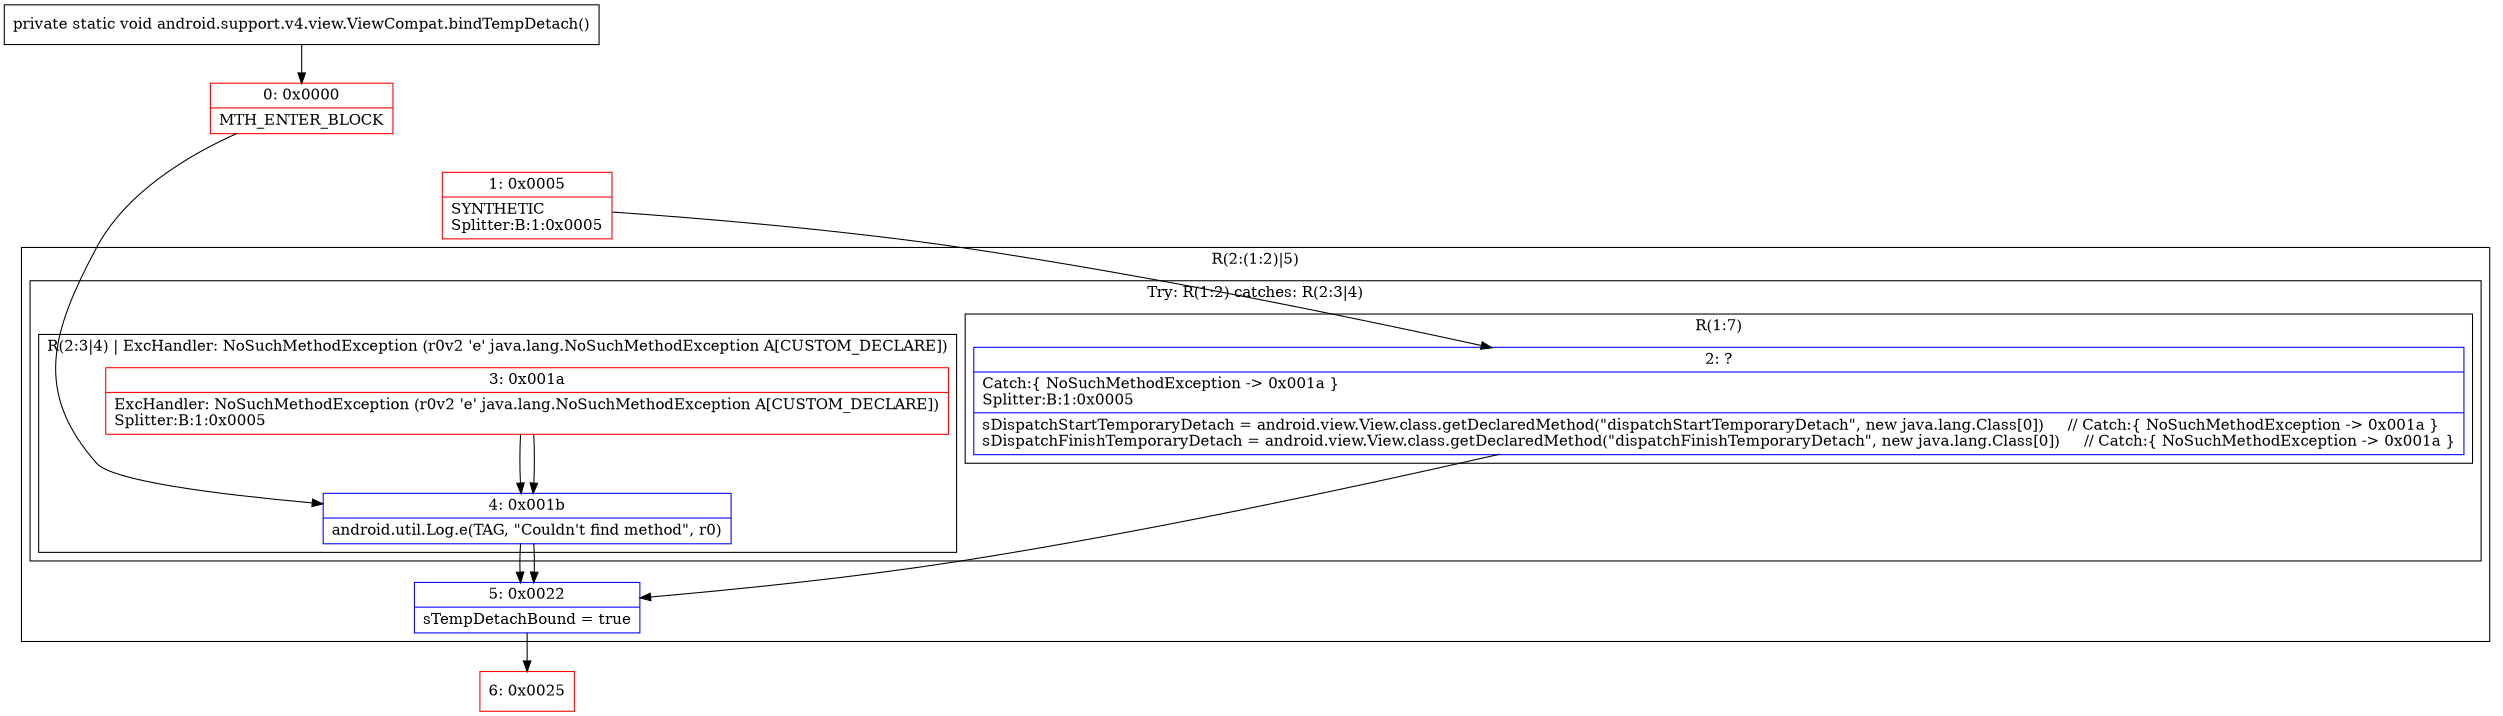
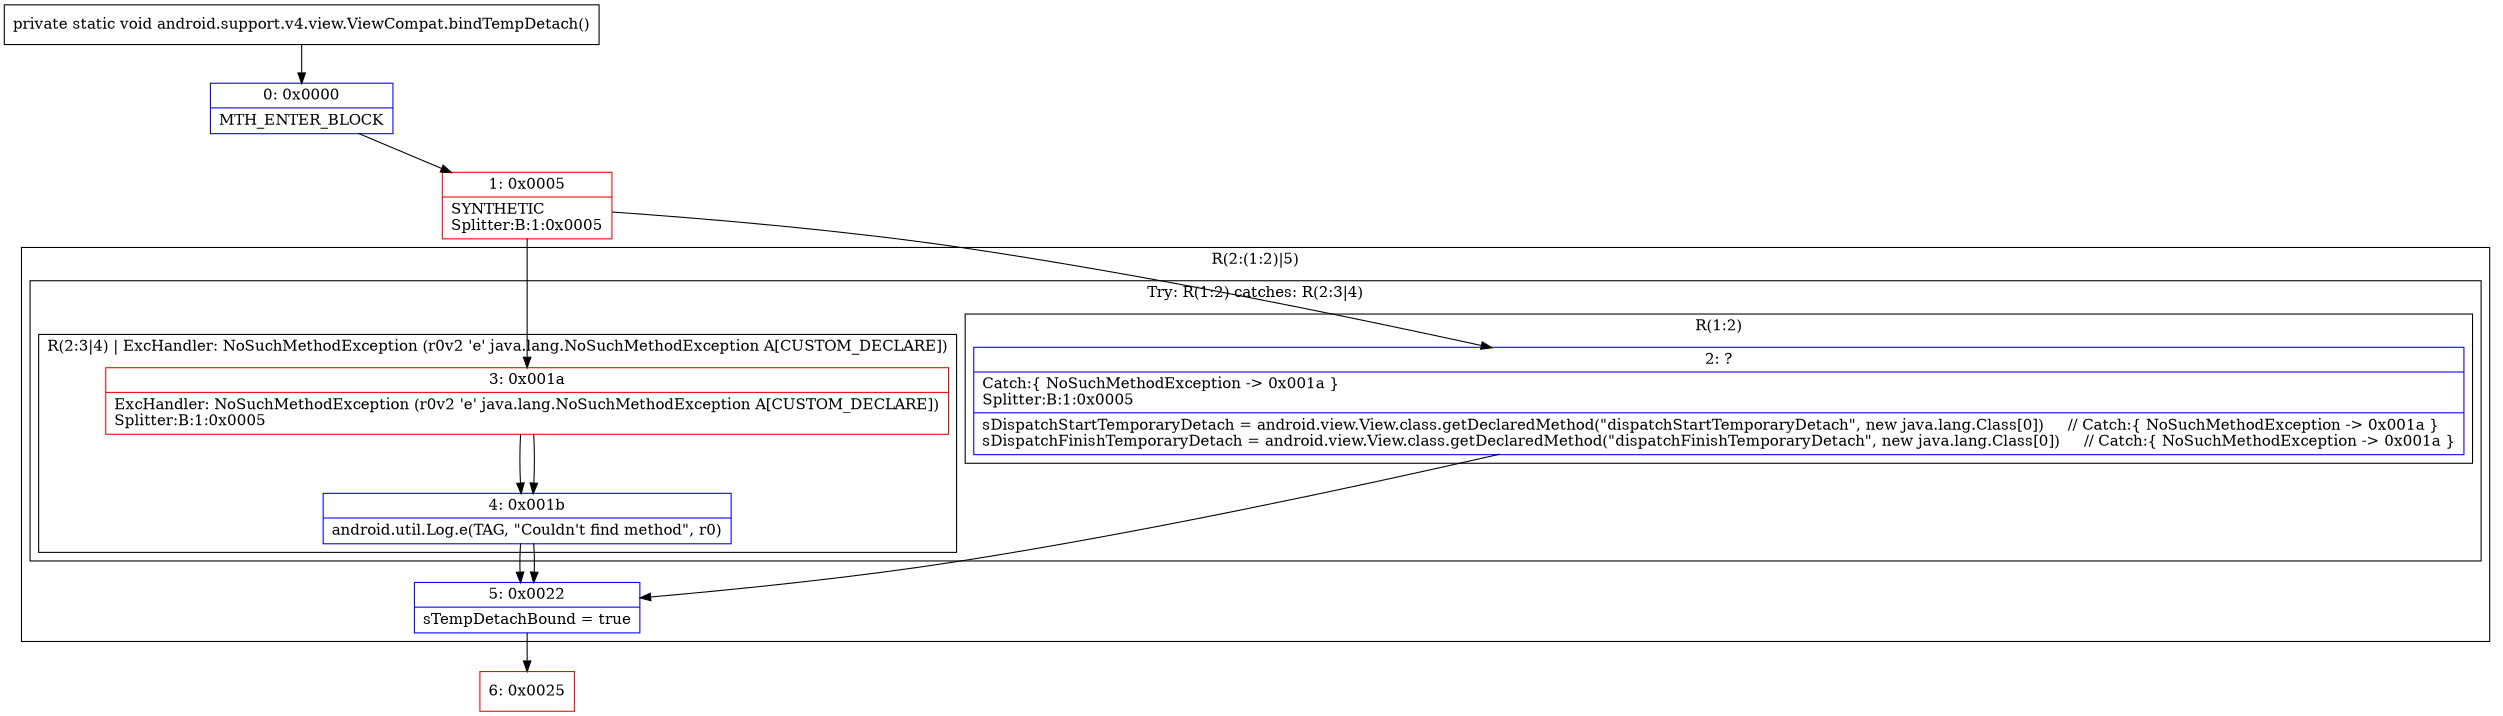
(302, 108) -> (302, 108)
none -> (527, 298)
(1719, 326) -> (1719, 326)
(56, 375) -> (400, 151)
